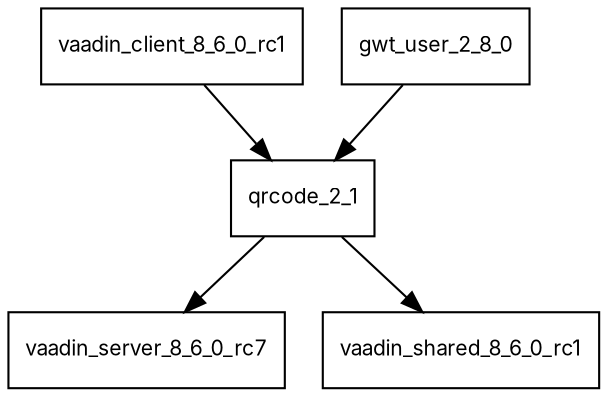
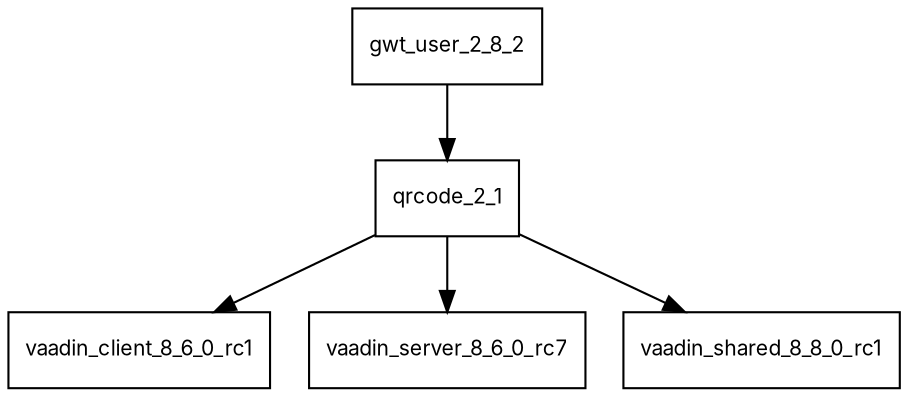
(436, 46) -> (447, 46)
(230, 114) -> (304, 269)
(461, 350) -> (762, 350)
